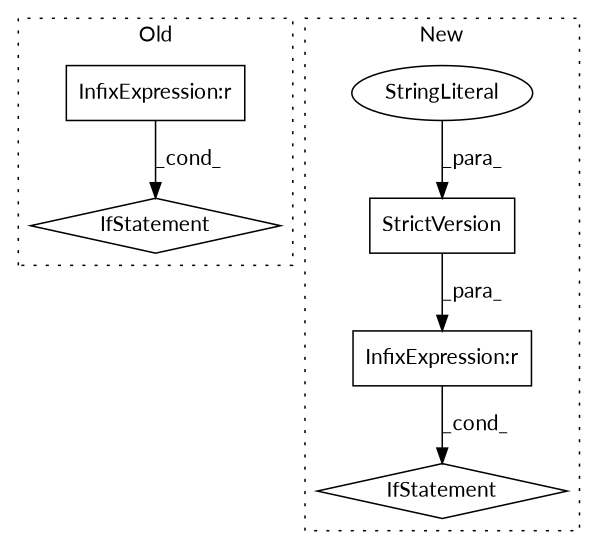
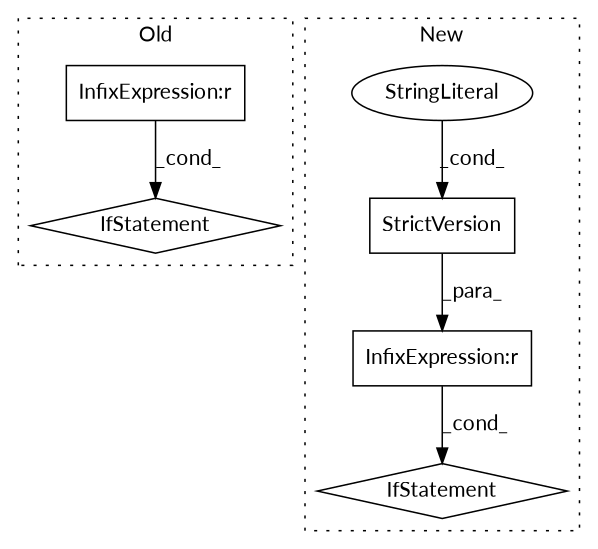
(473, 159) -> (473, 159)
